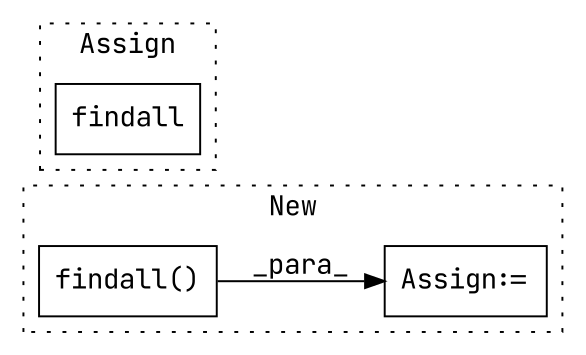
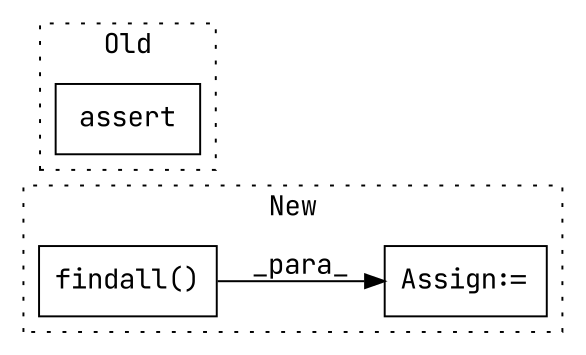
(128, 46) -> (128, 46)
(128, 119) -> (128, 119)
